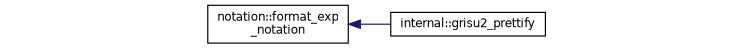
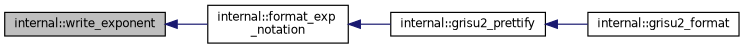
none -> (85, 24)
(278, 24) -> (278, 24)
none -> (663, 24)
